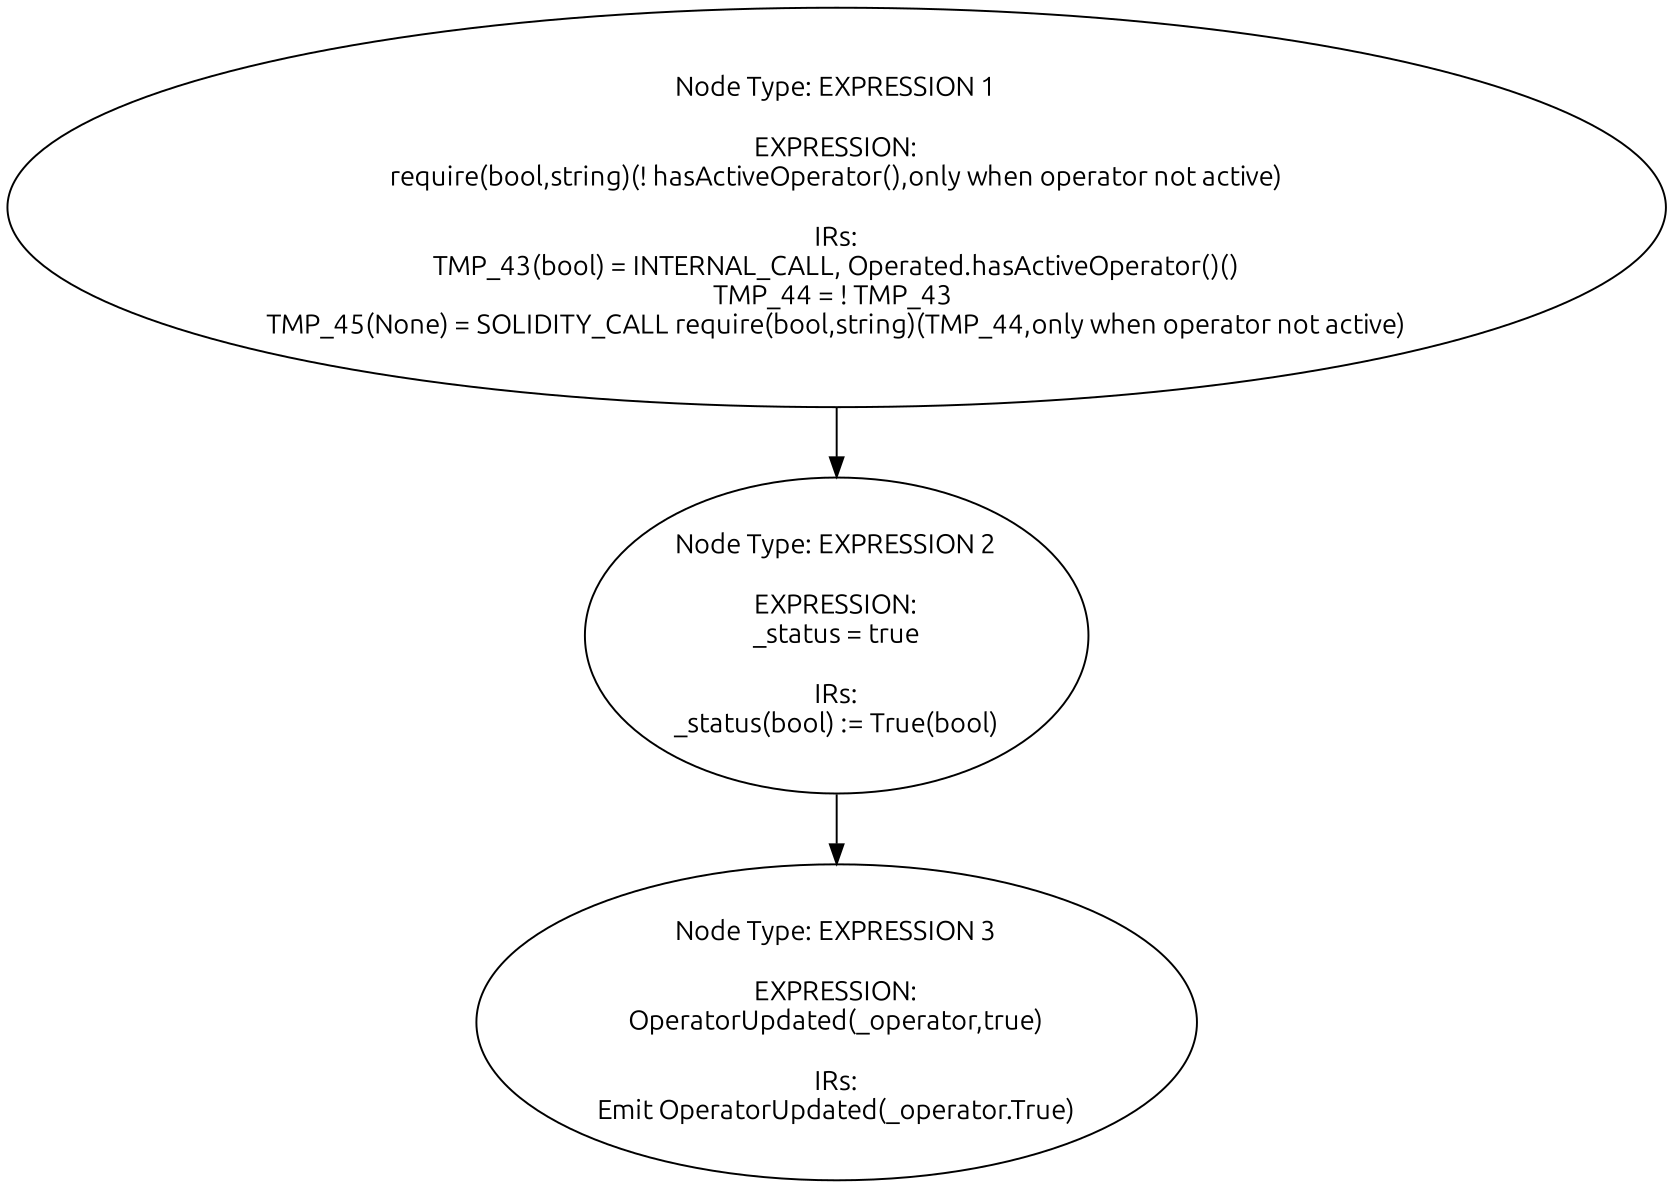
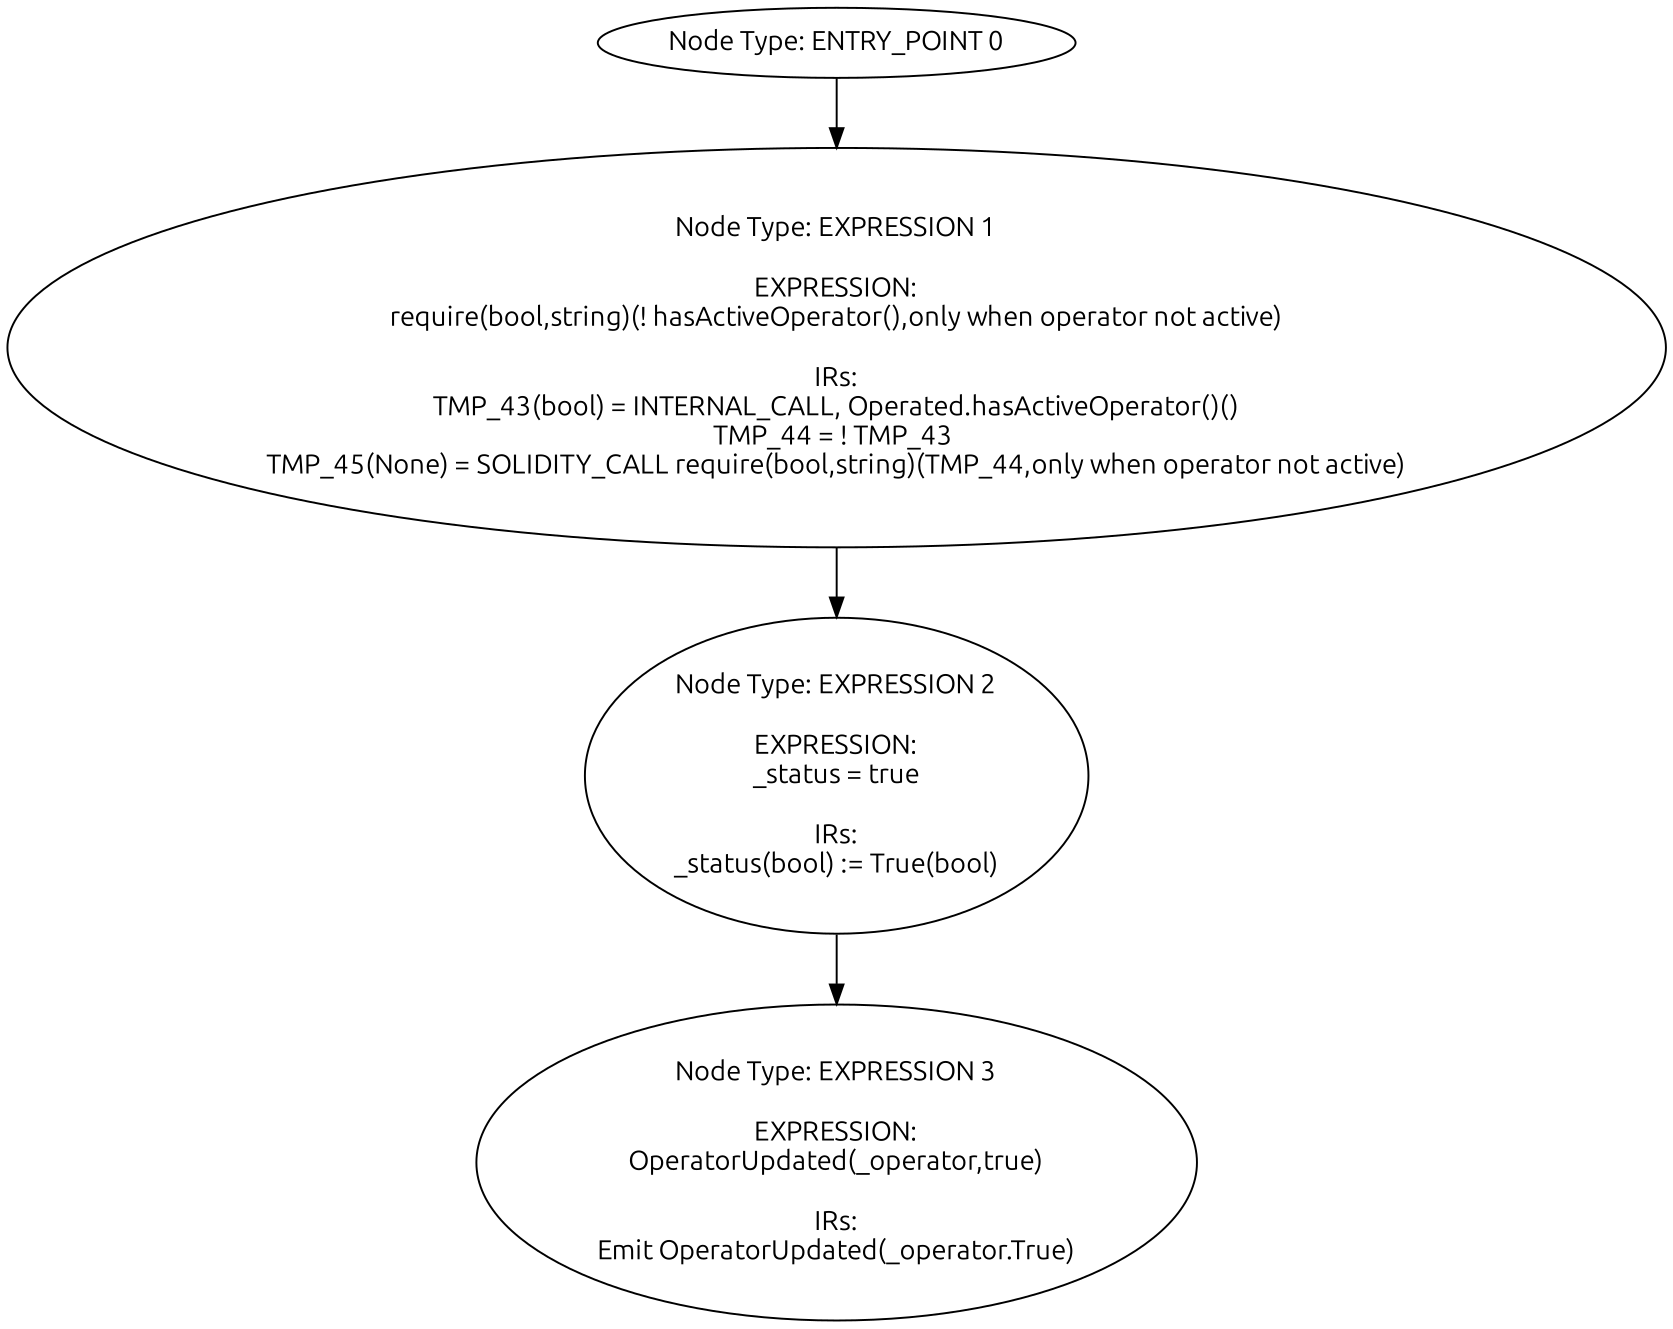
none -> (837, 43)
